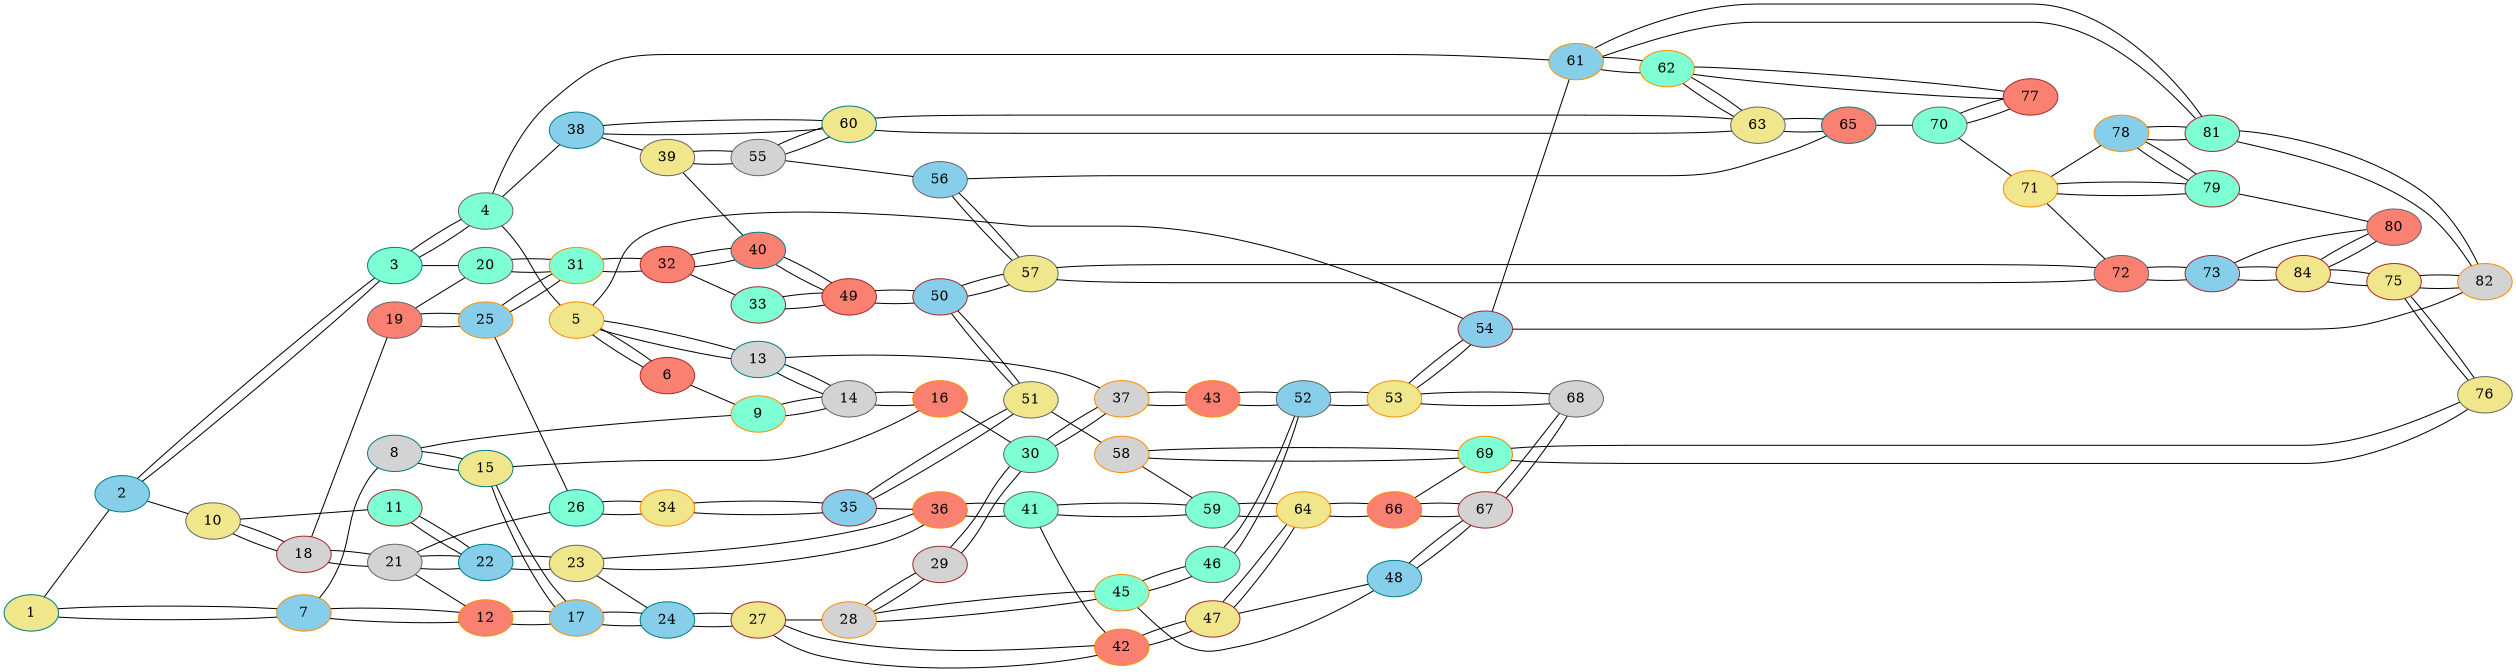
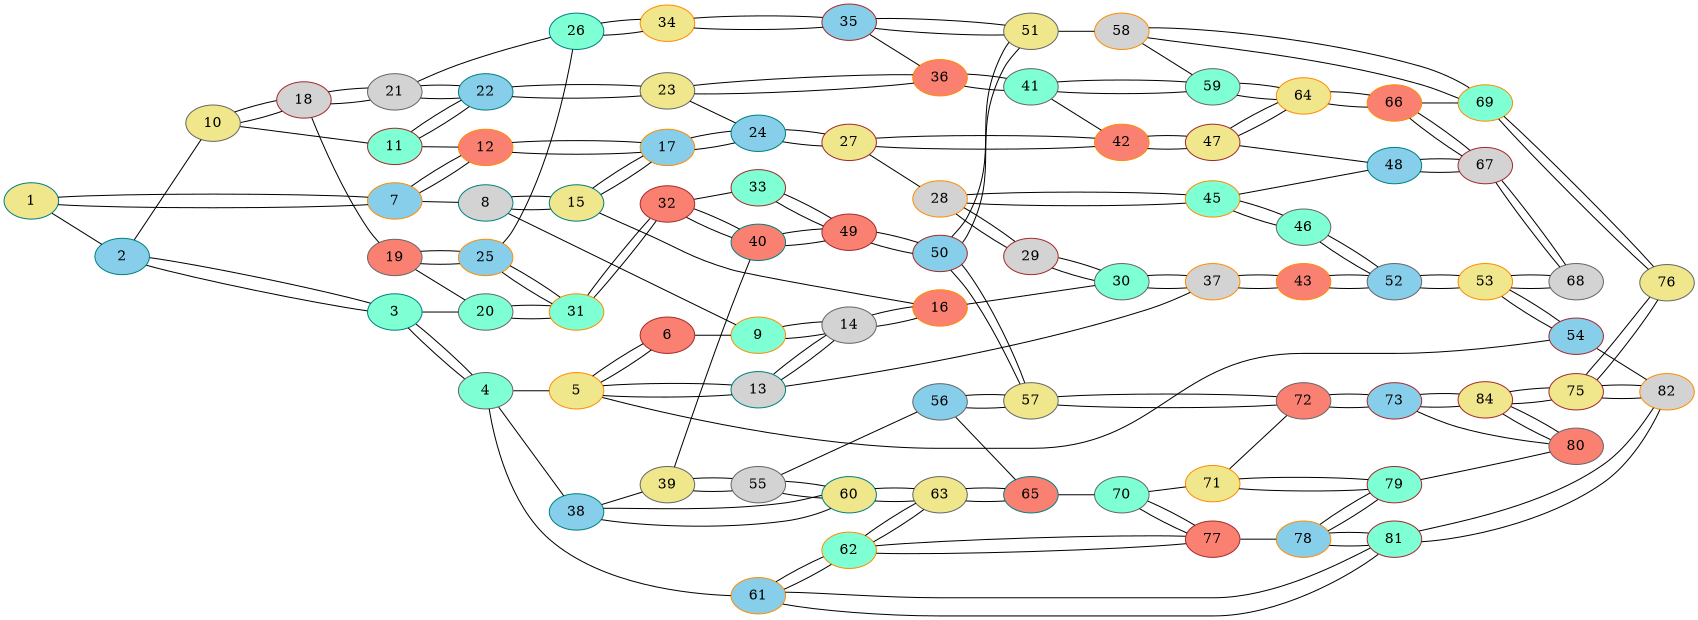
(2076, 161) -> (1258, 539)
(1531, 195) -> none
(440, 590) -> (440, 147)
